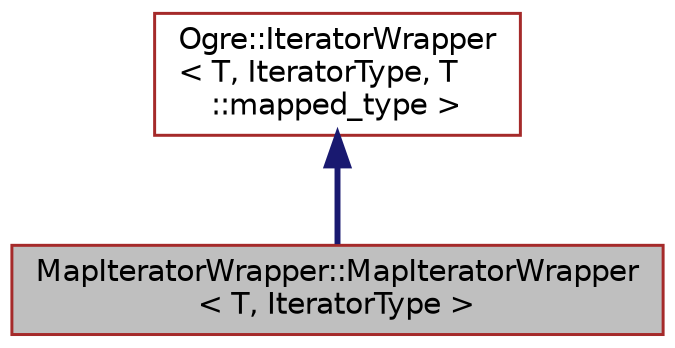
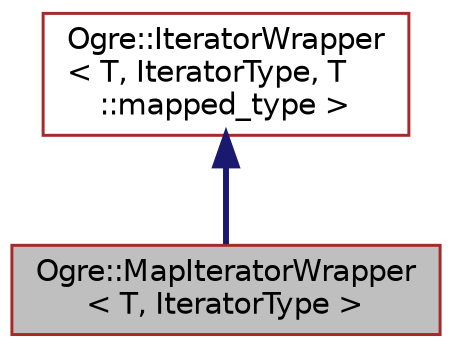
(338, 290) -> (226, 290)
